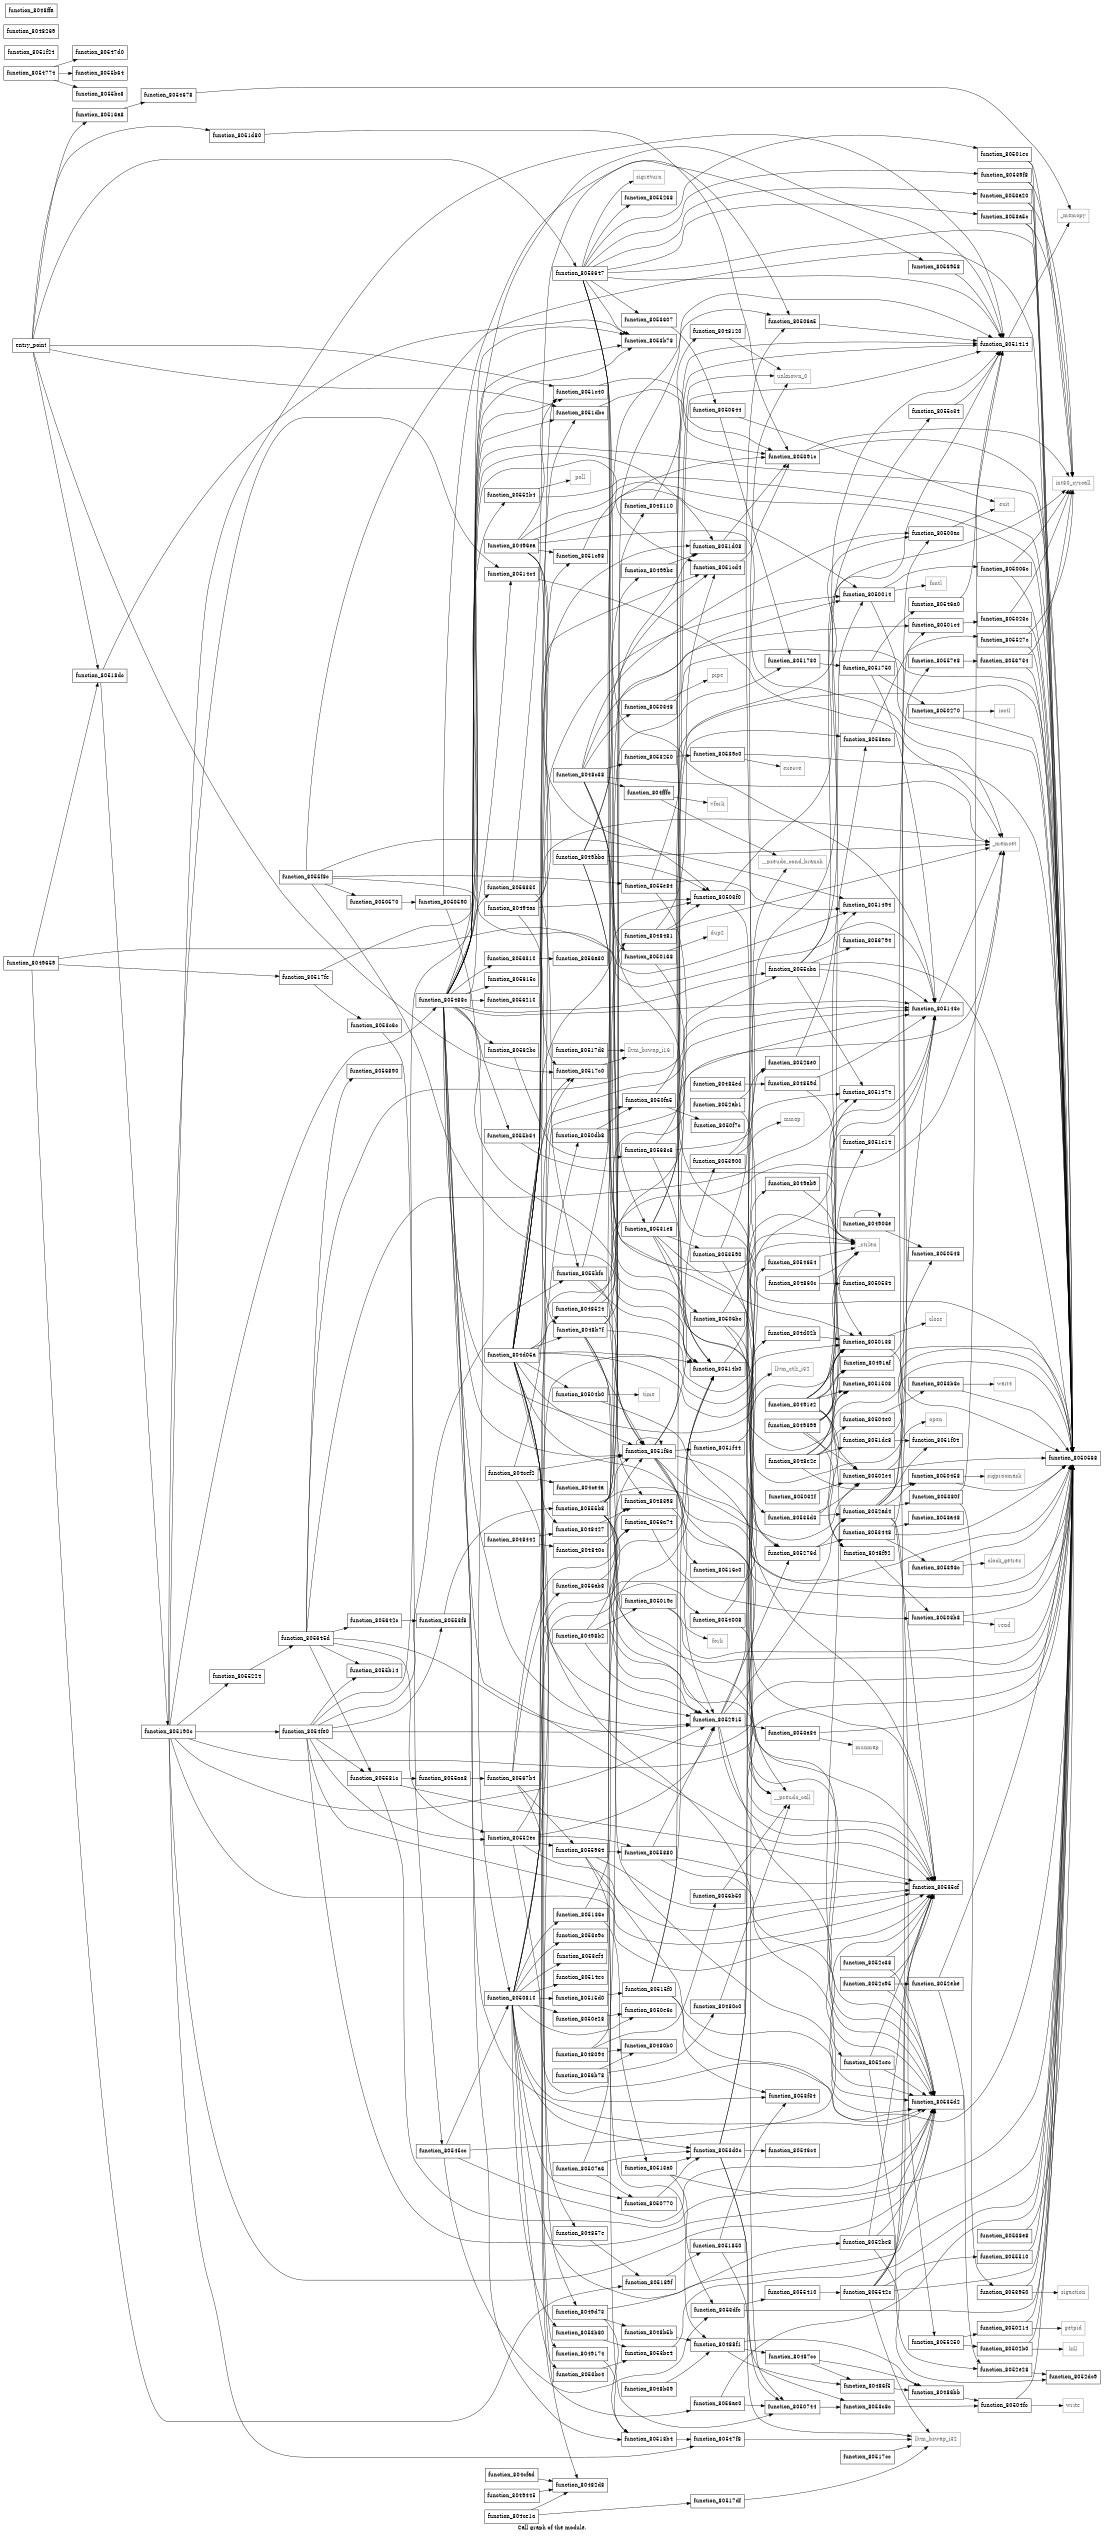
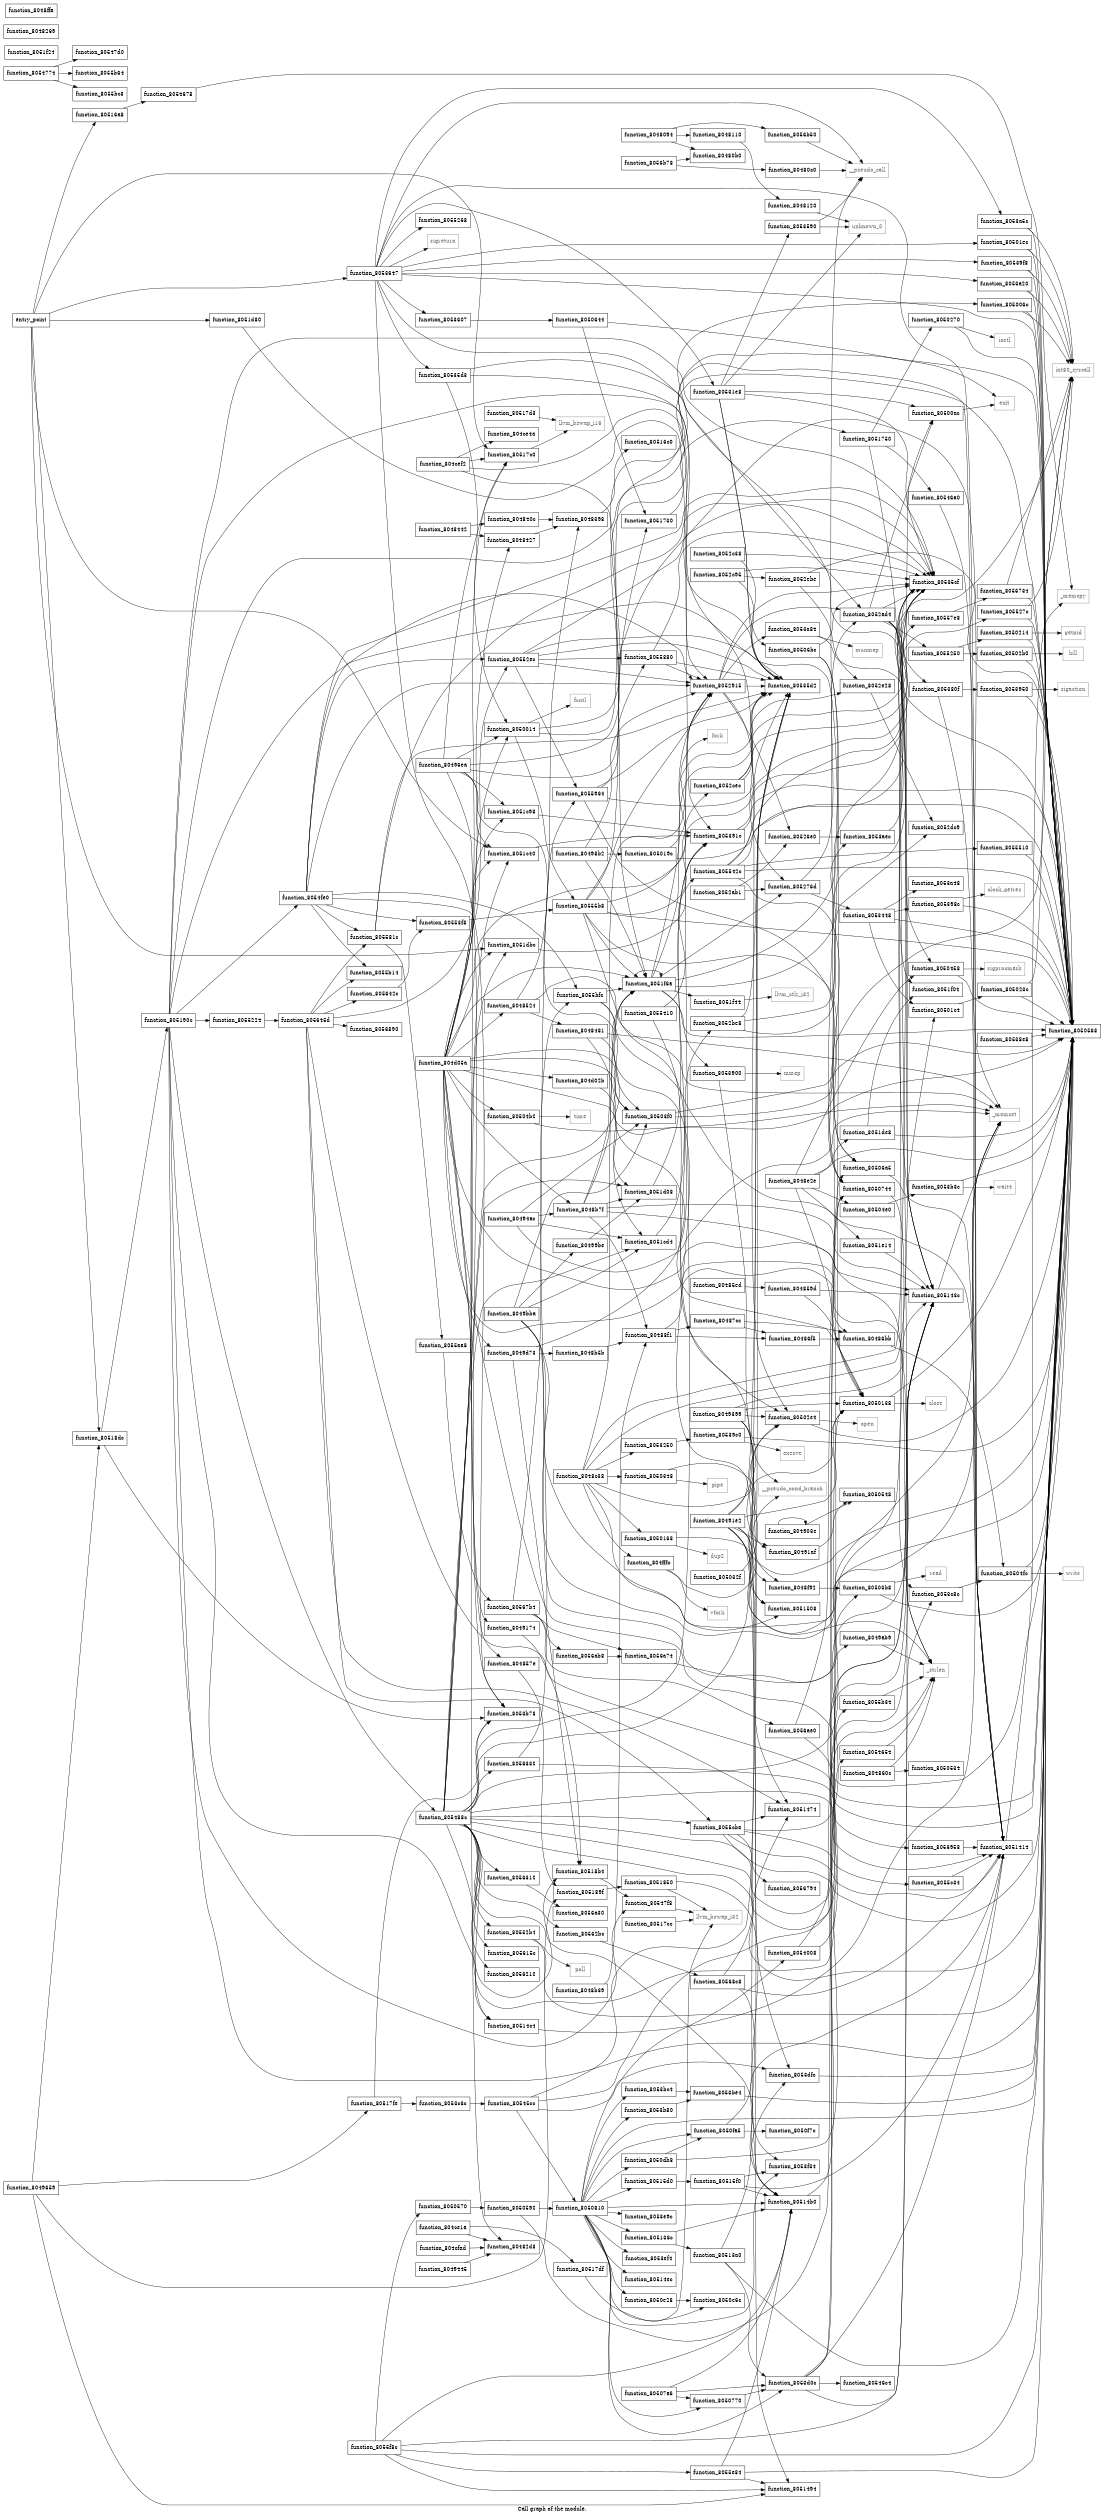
(615, 745) -> (543, 822)
(1029, 1975) -> none
(756, 2301) -> (743, 1399)
(892, 2367) -> (827, 915)
